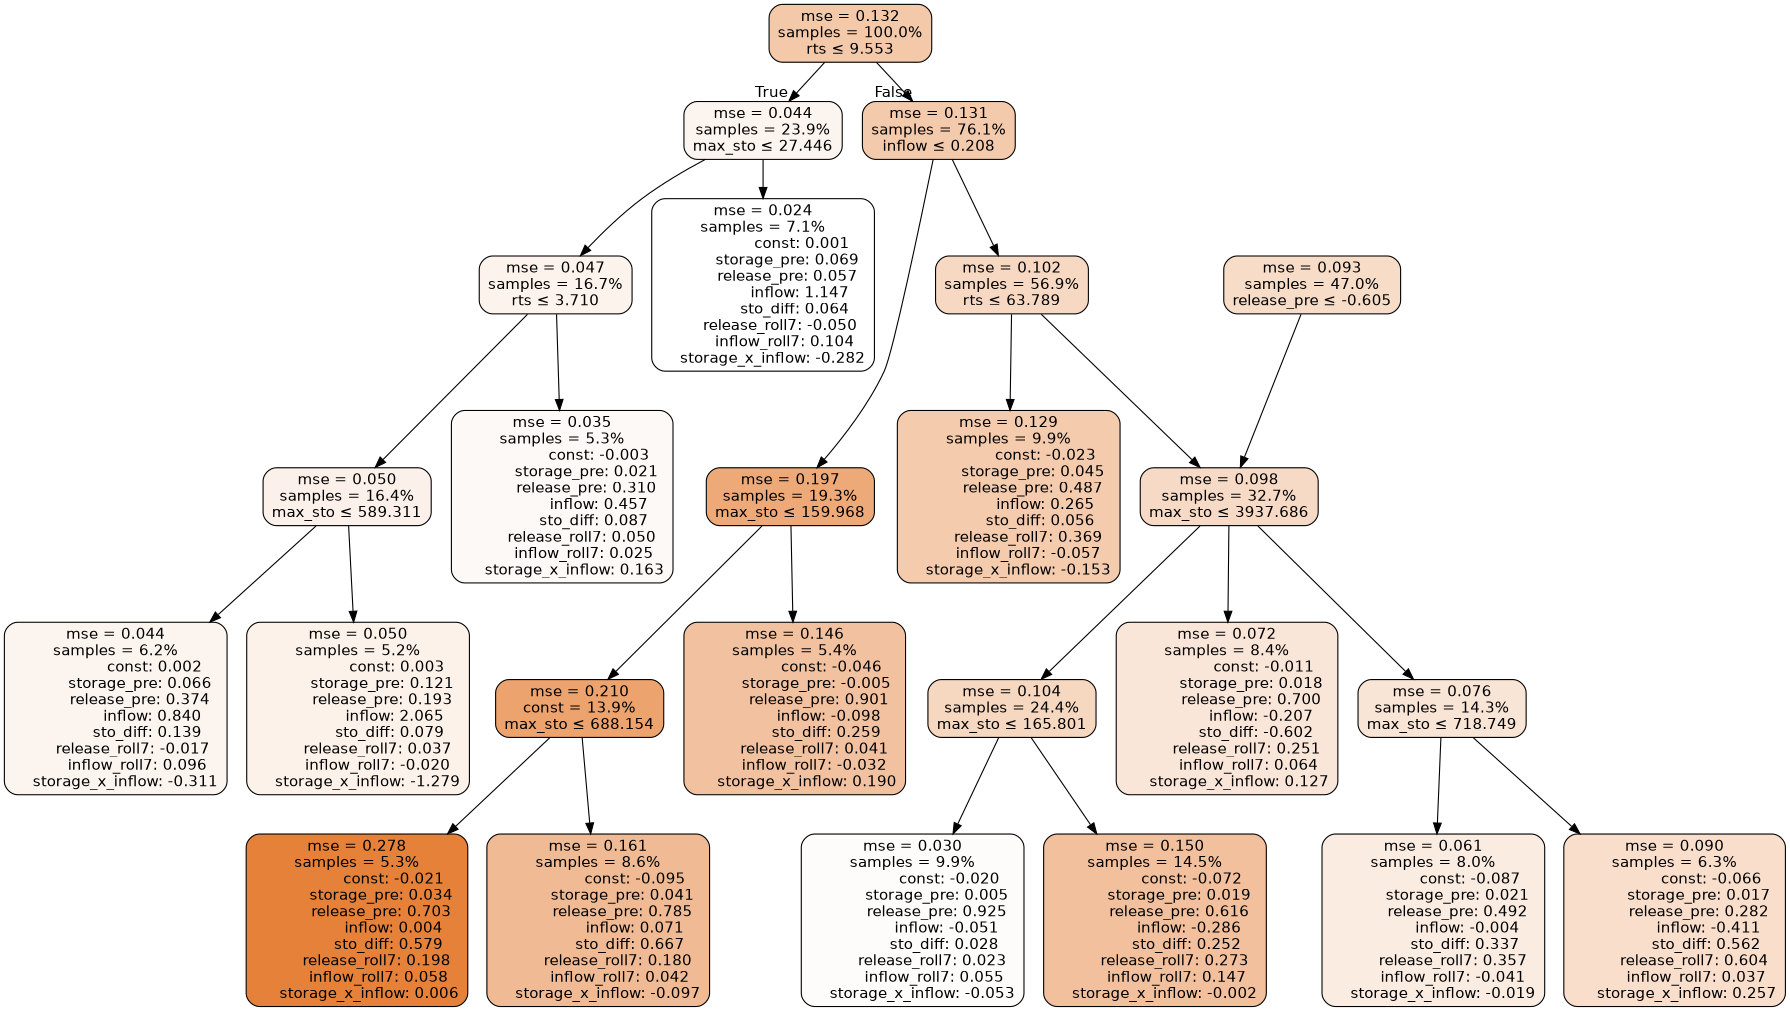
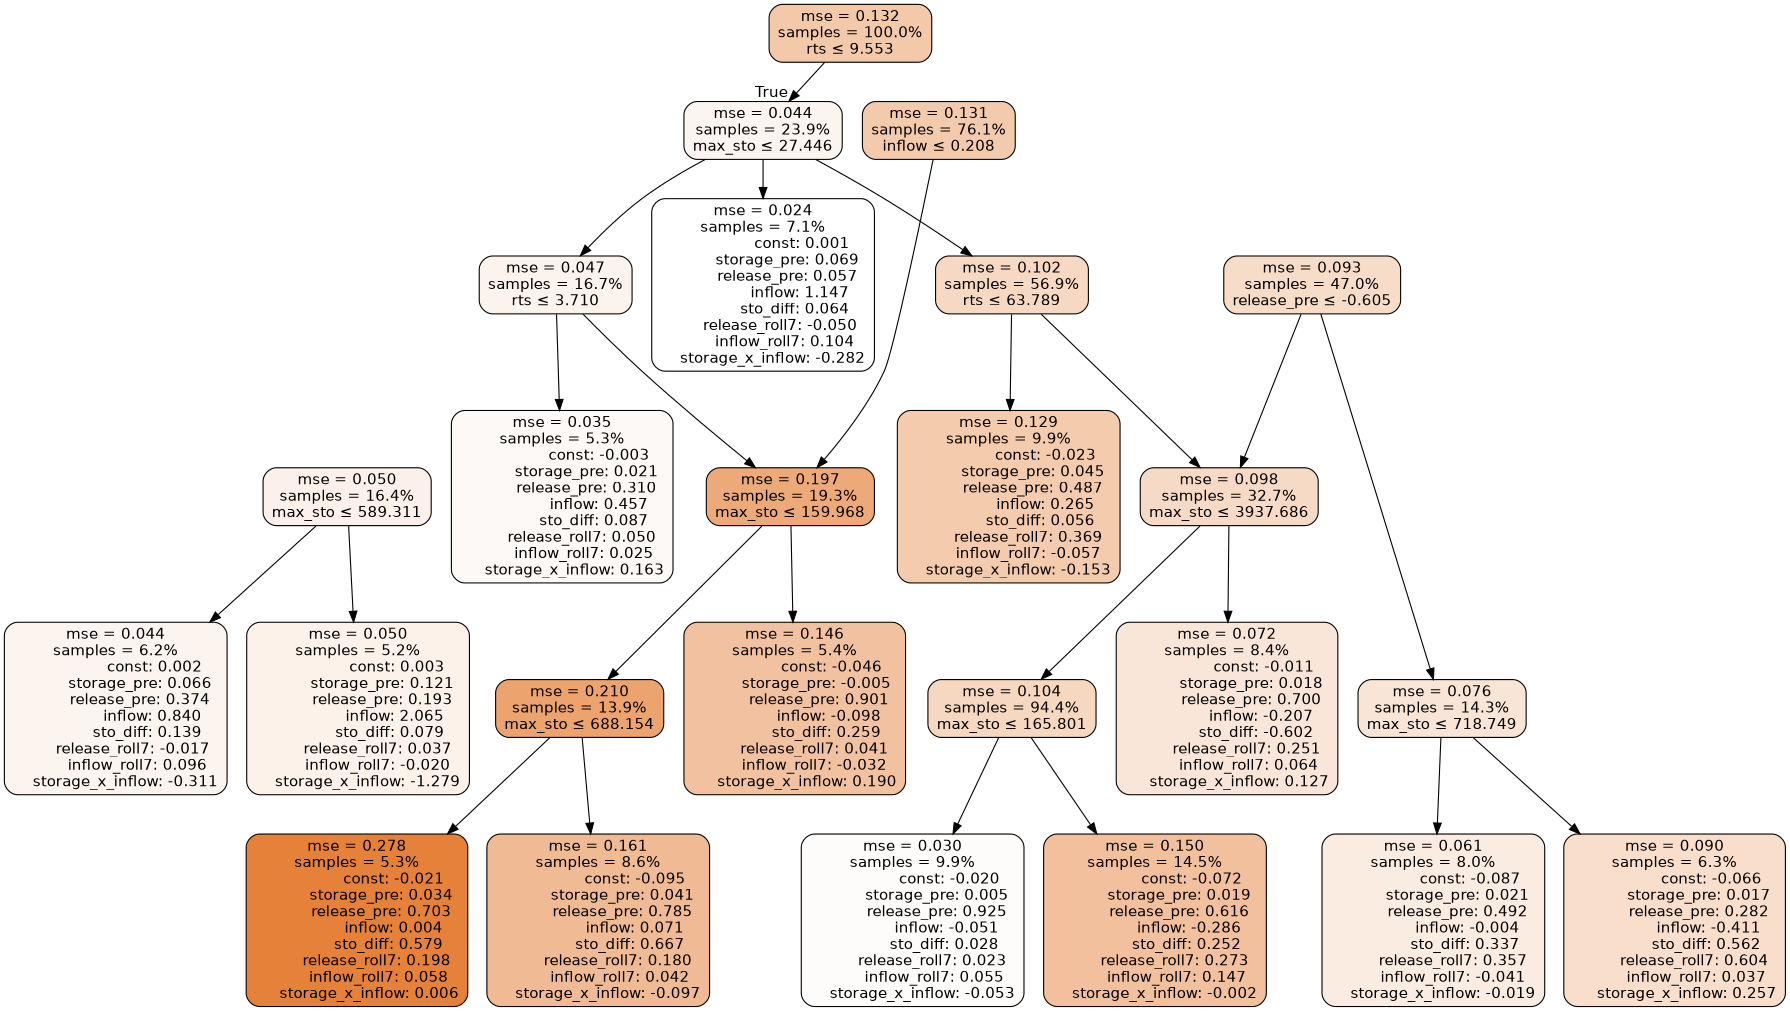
(891, 78) -> none
(973, 202) -> (891, 203)
(455, 387) -> (663, 390)
(1332, 599) -> (1376, 491)
(580, 708) -> (580, 708)
(1012, 708) -> (1012, 708)
